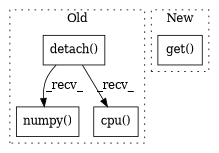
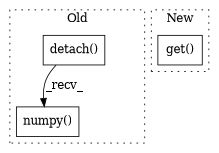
(116, 122) -> none
